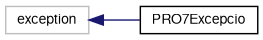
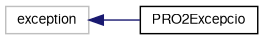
(199, 20) -> (199, 20)
